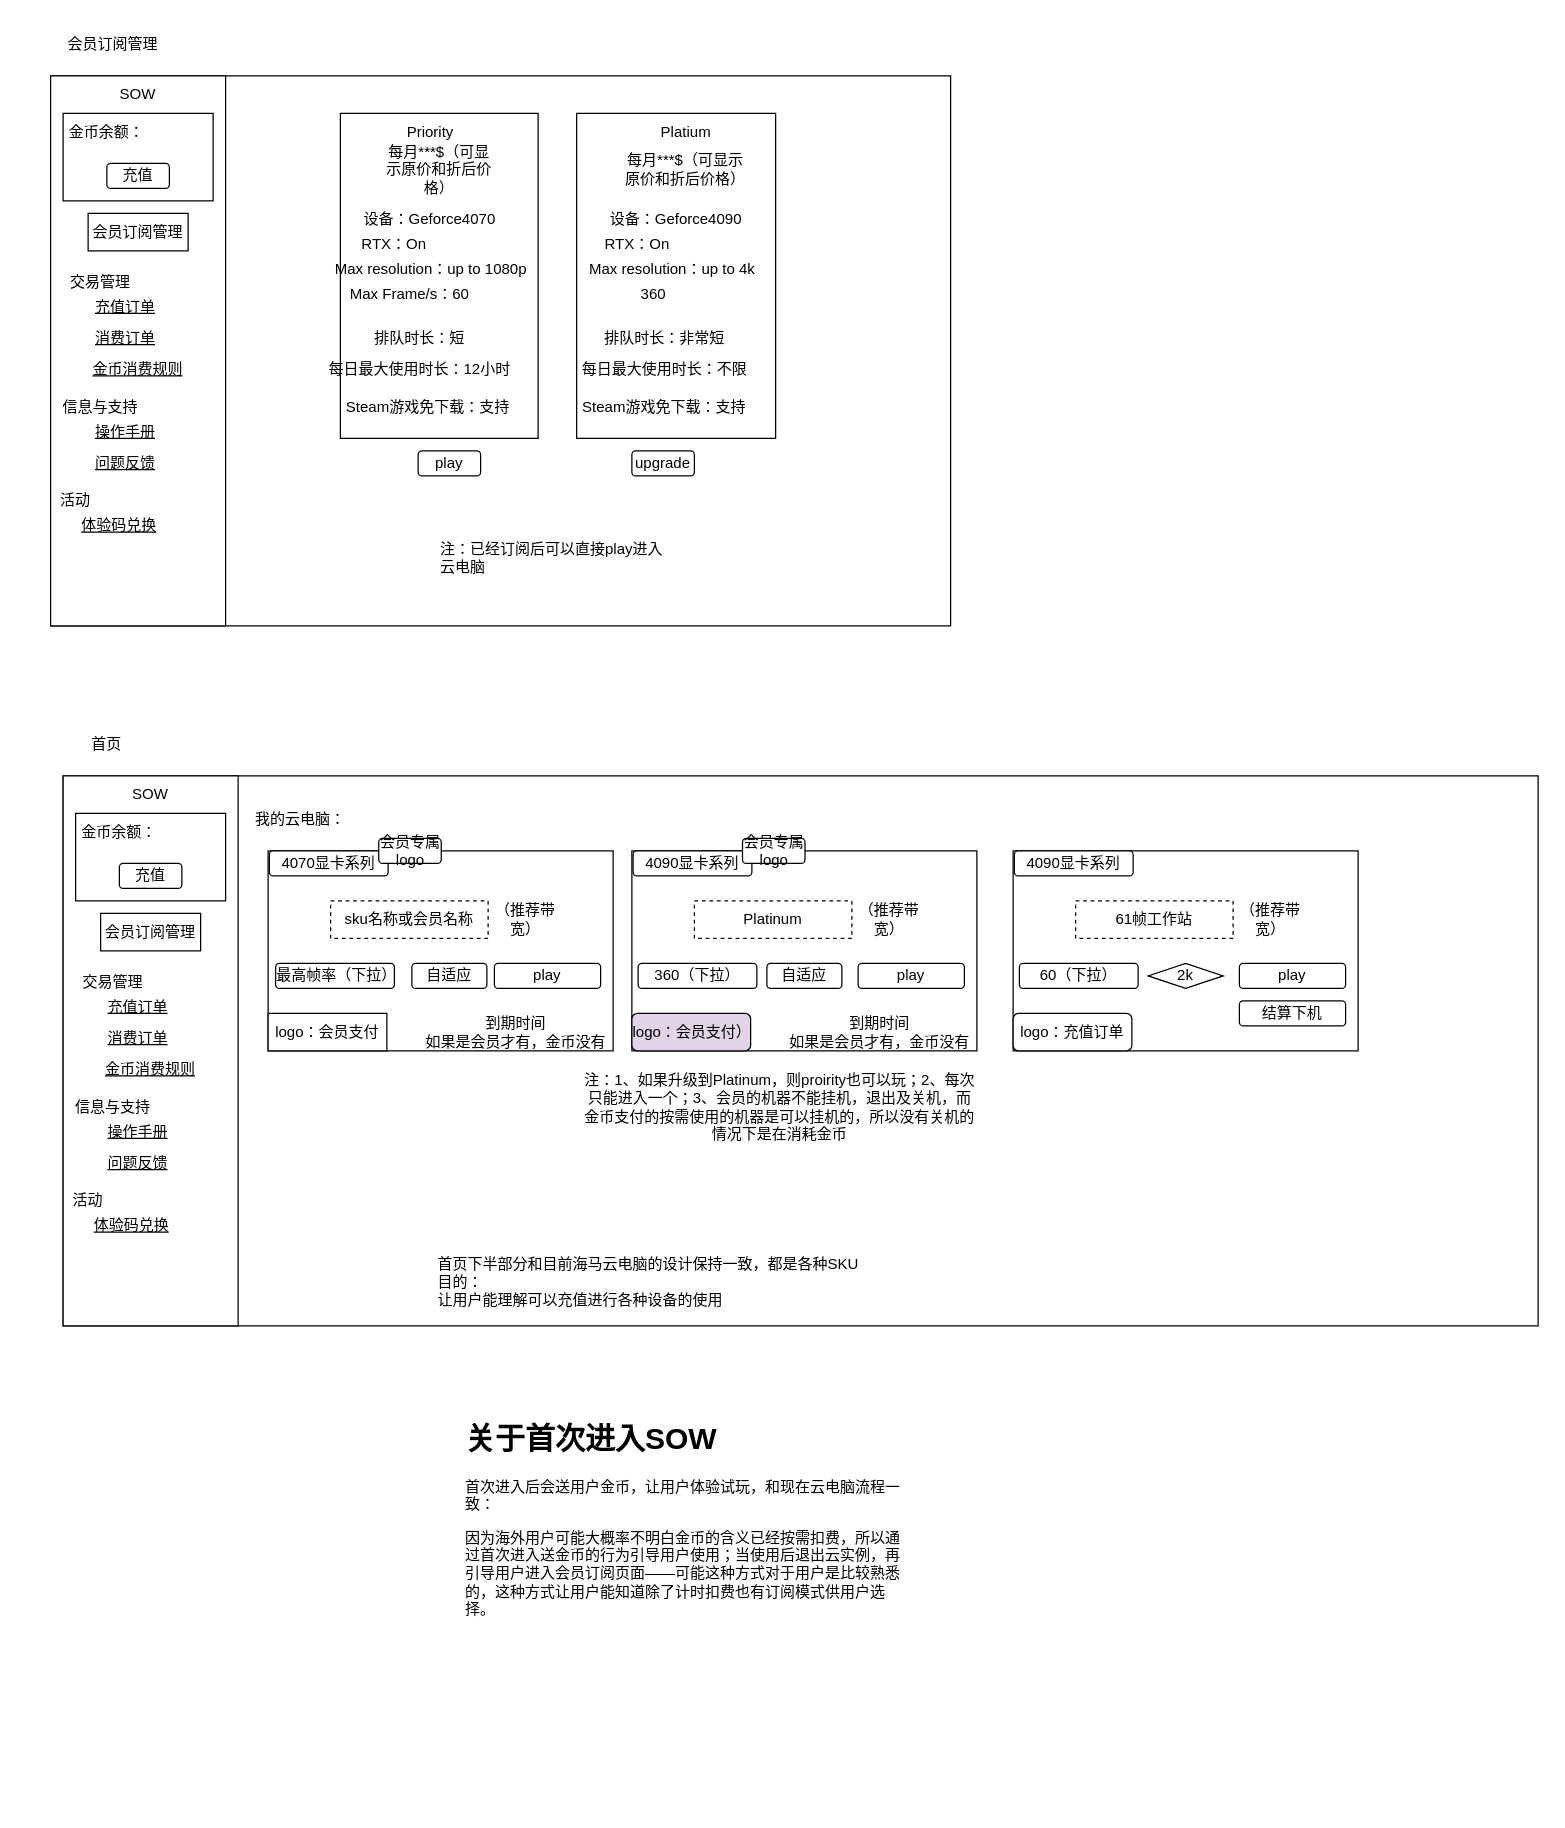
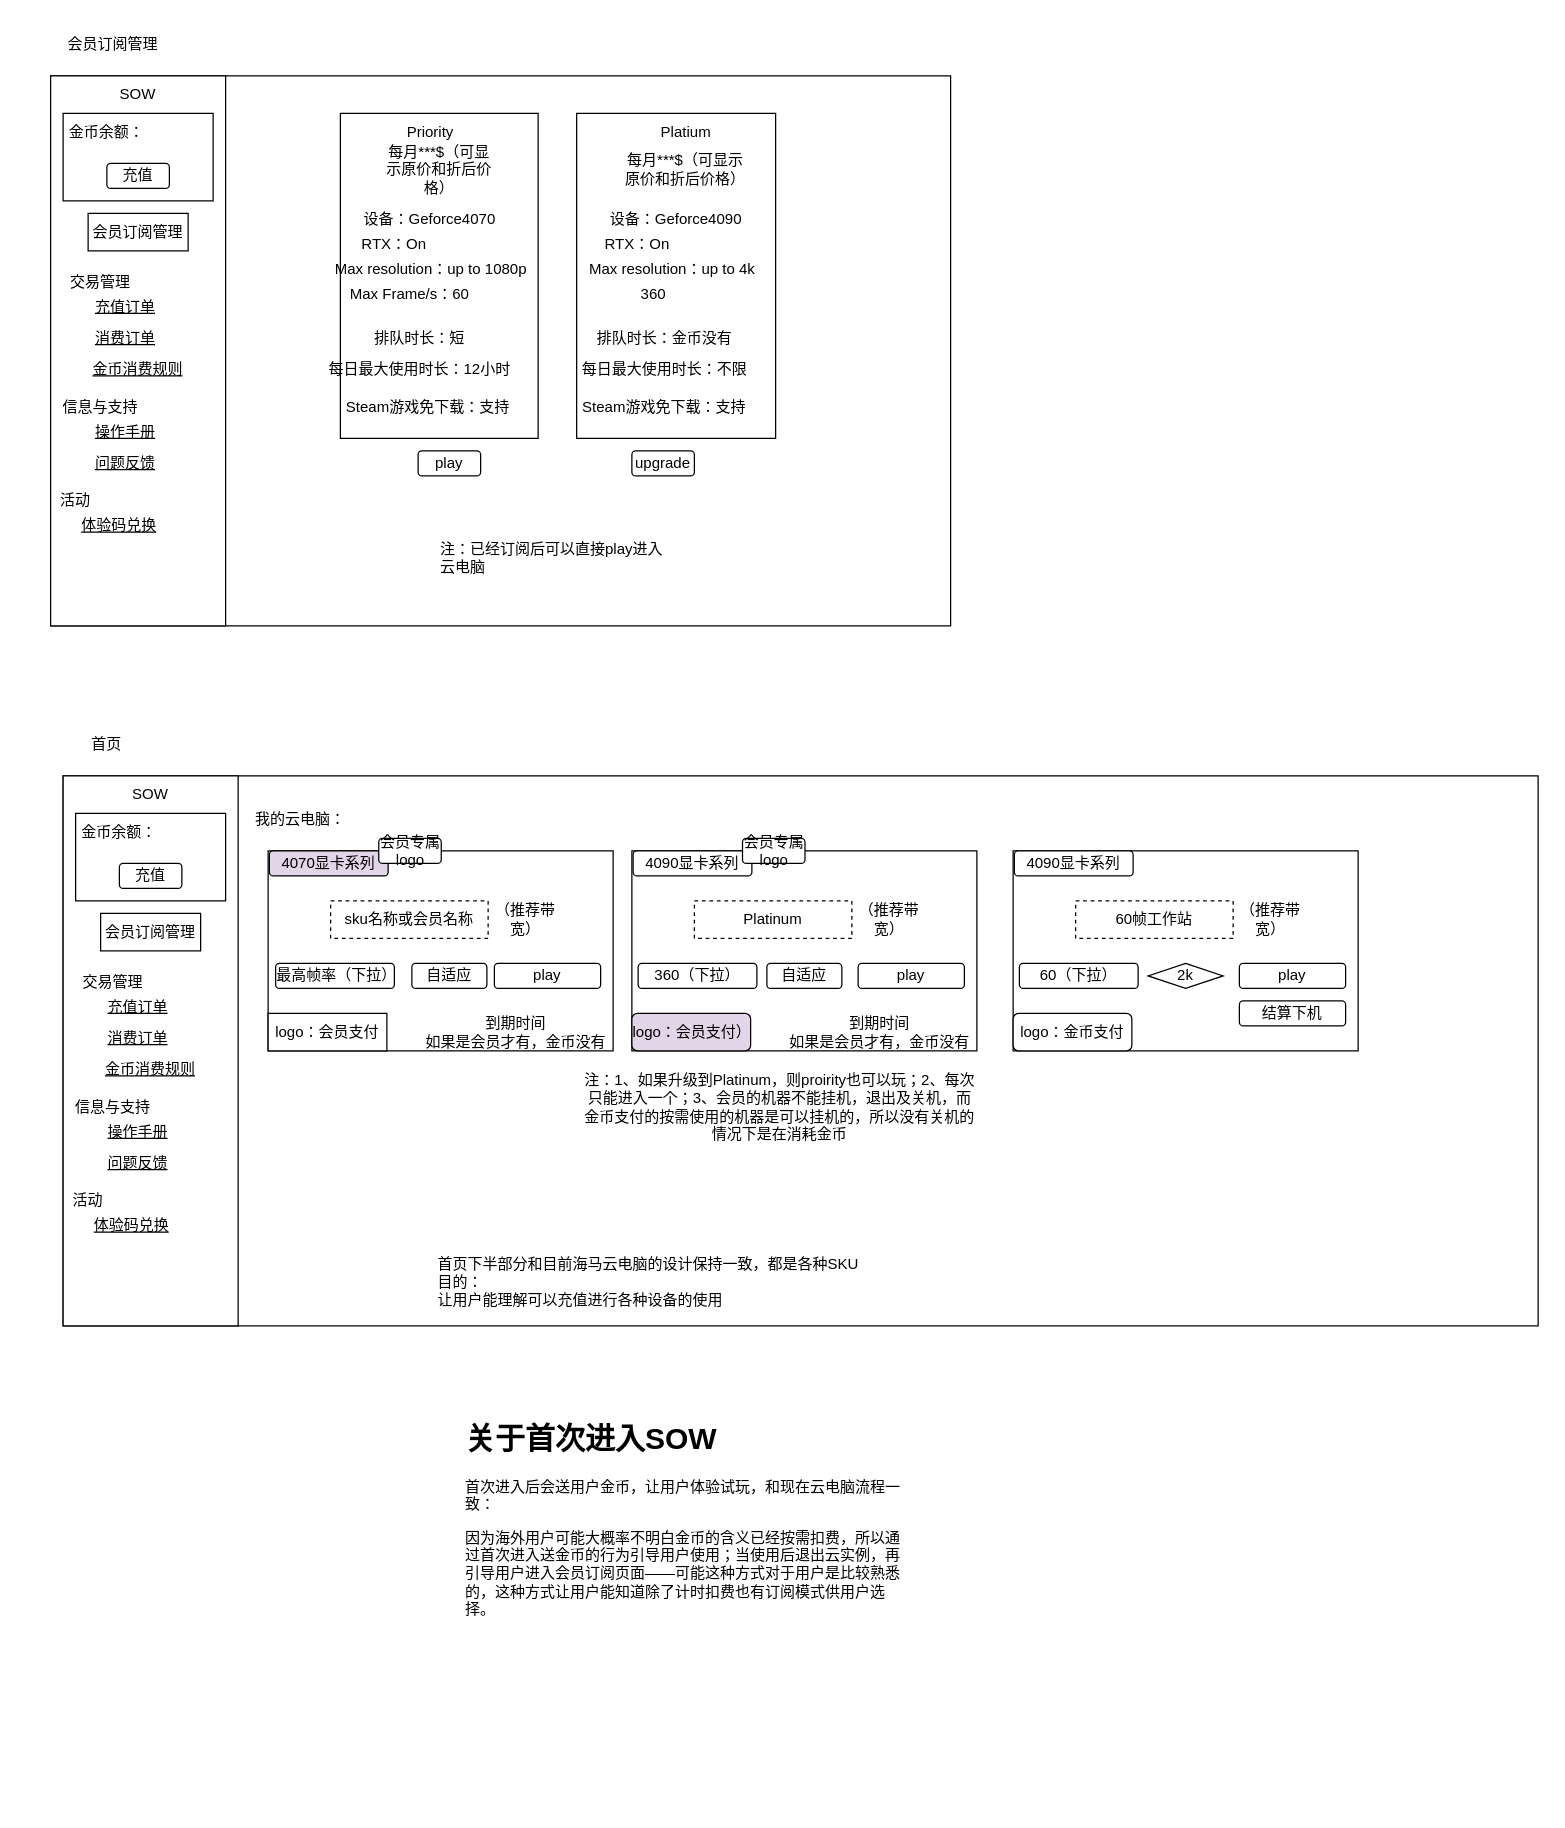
(665, 338) -> (665, 338)
(329, 863) -> (329, 863)
(1154, 919) -> (1154, 919)
(1073, 1032) -> (1073, 1032)
